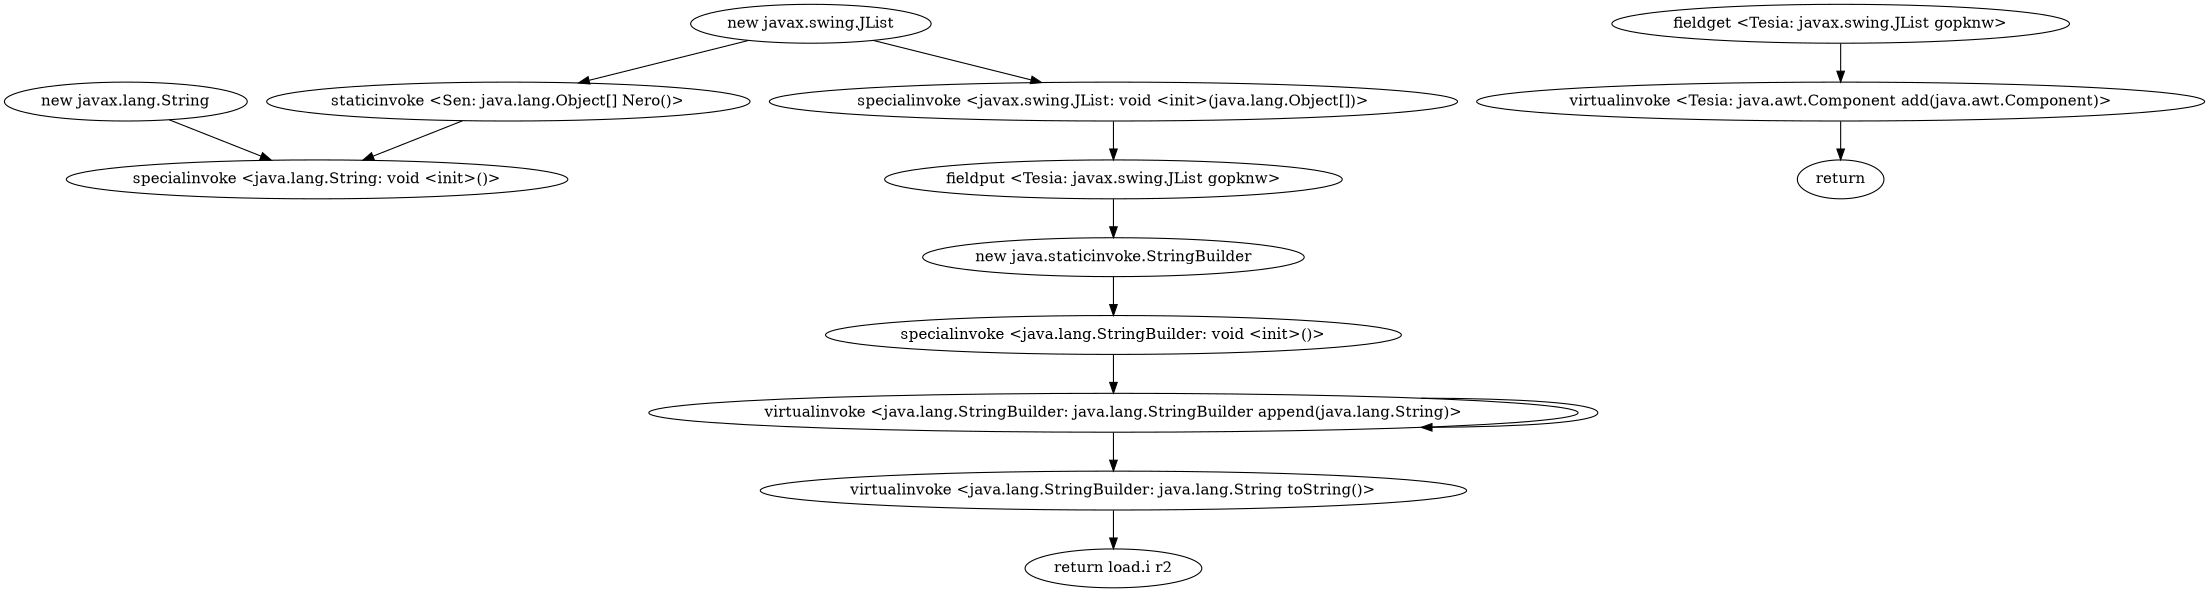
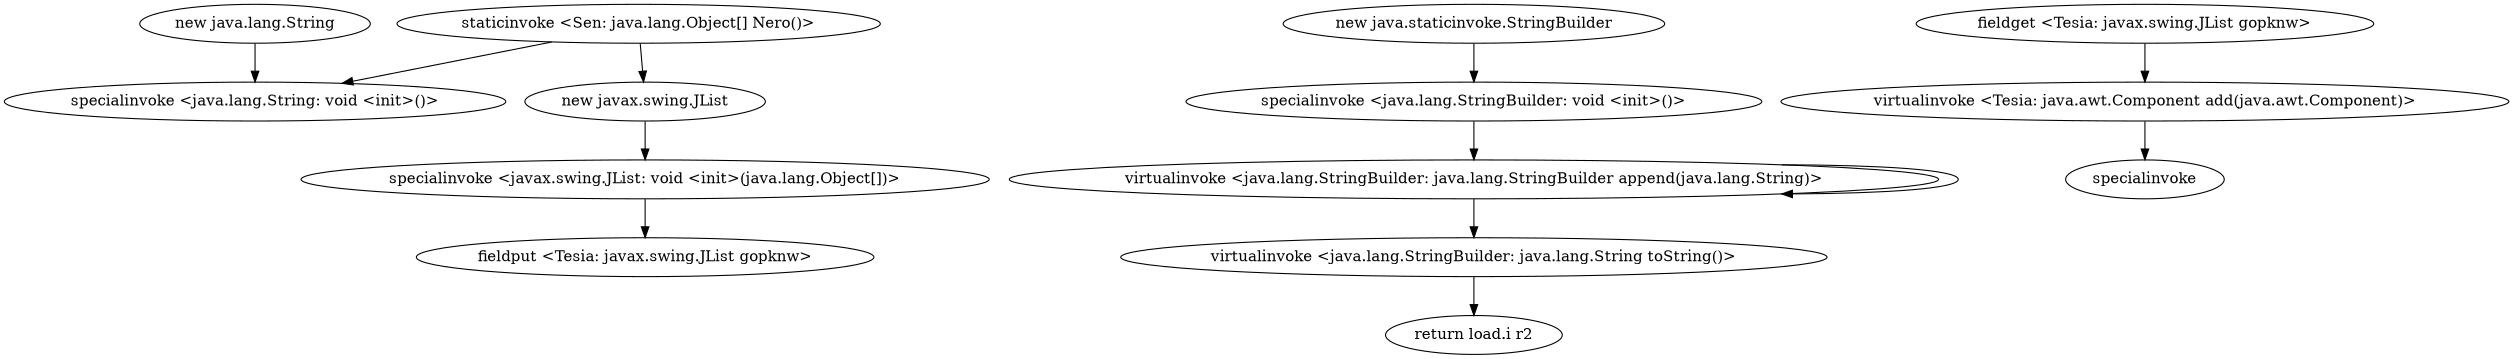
(669, 60) -> (641, 57)
(126, 102) -> (255, 24)
(1841, 179) -> (2145, 179)
(1113, 213) -> none
